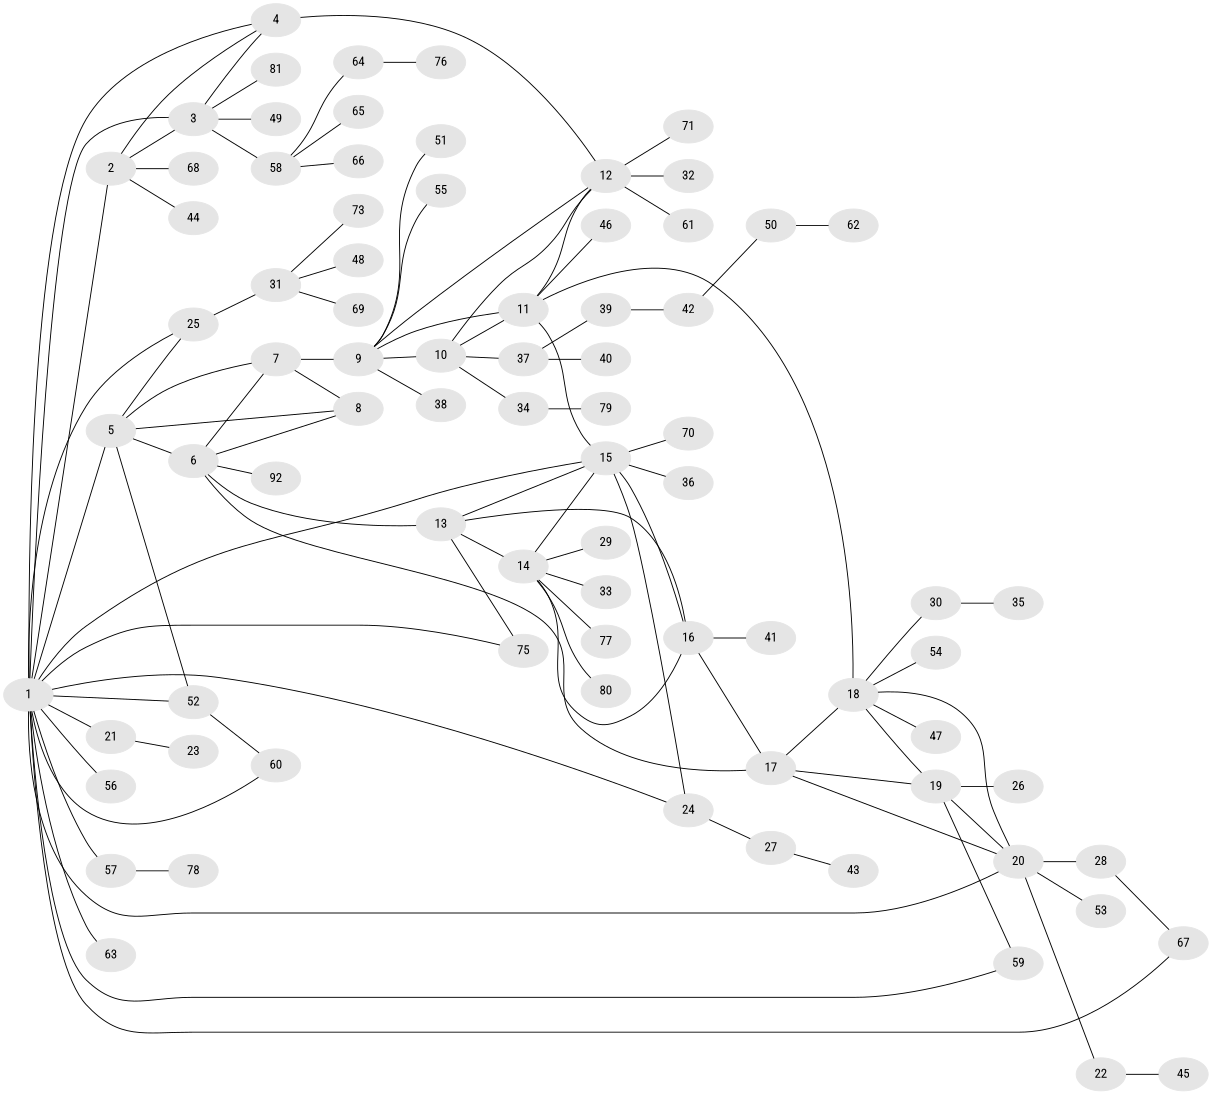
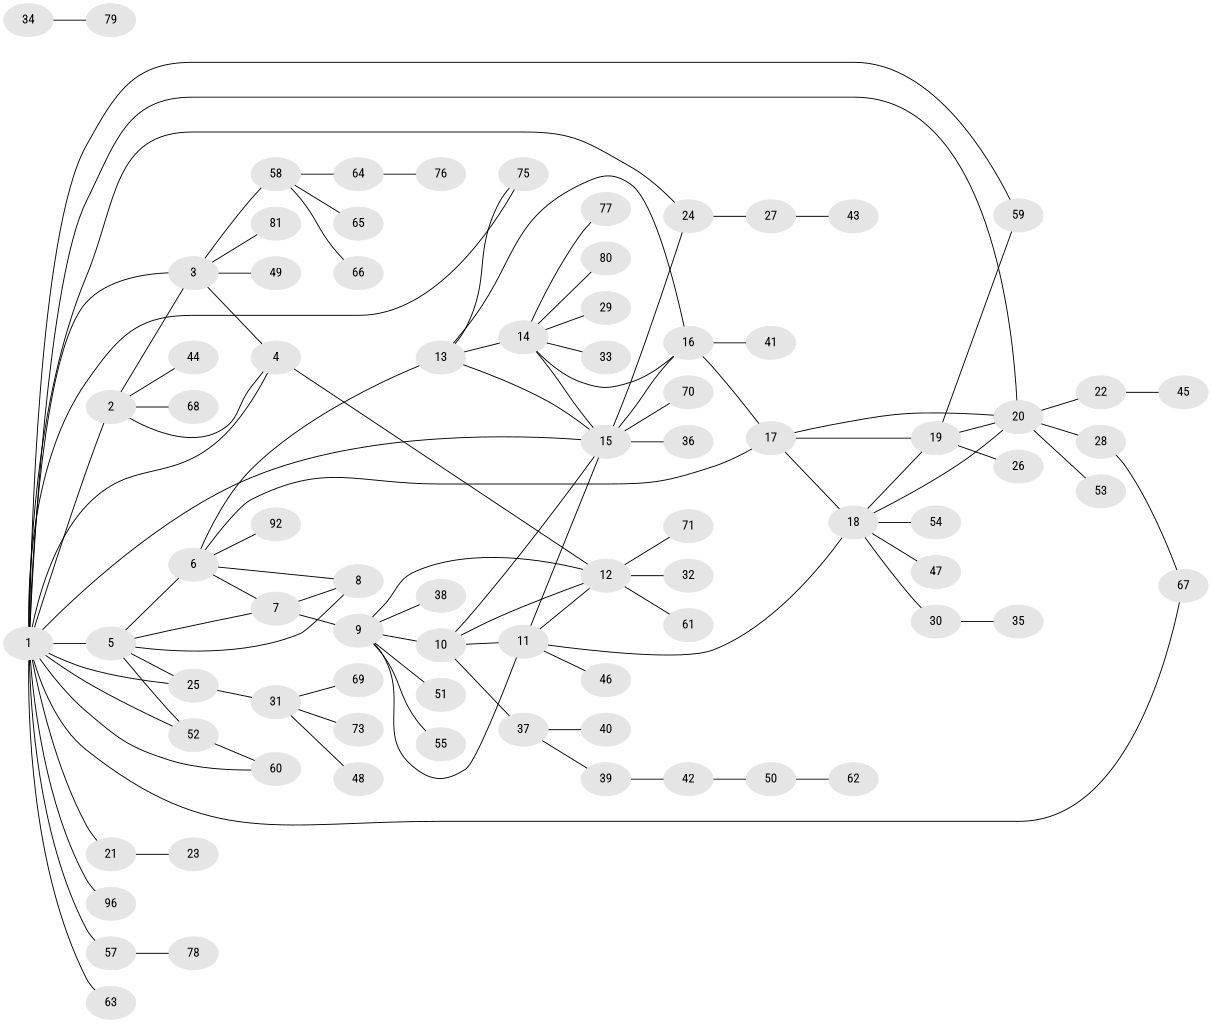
(482, 382) -> (527, 546)
(111, 786) -> (111, 904)
